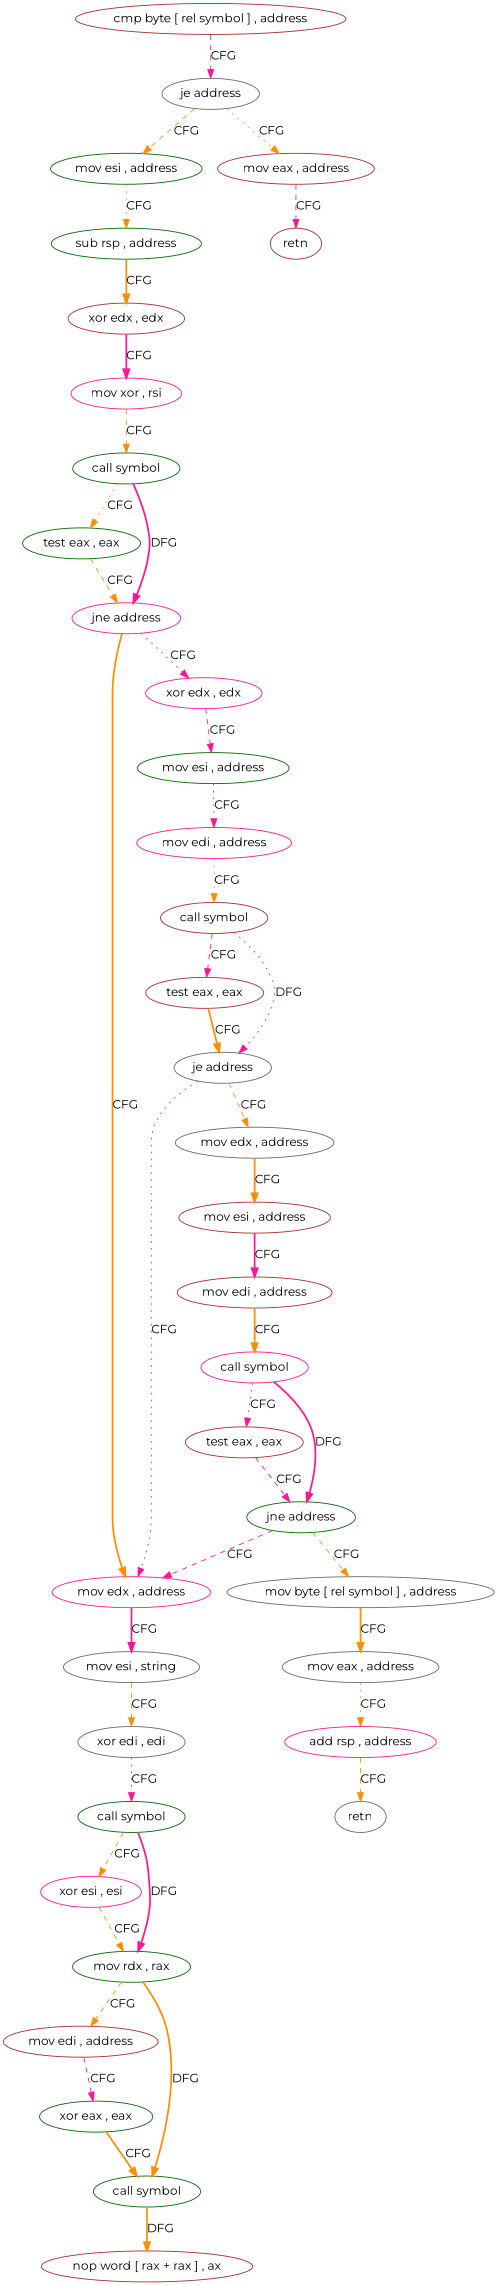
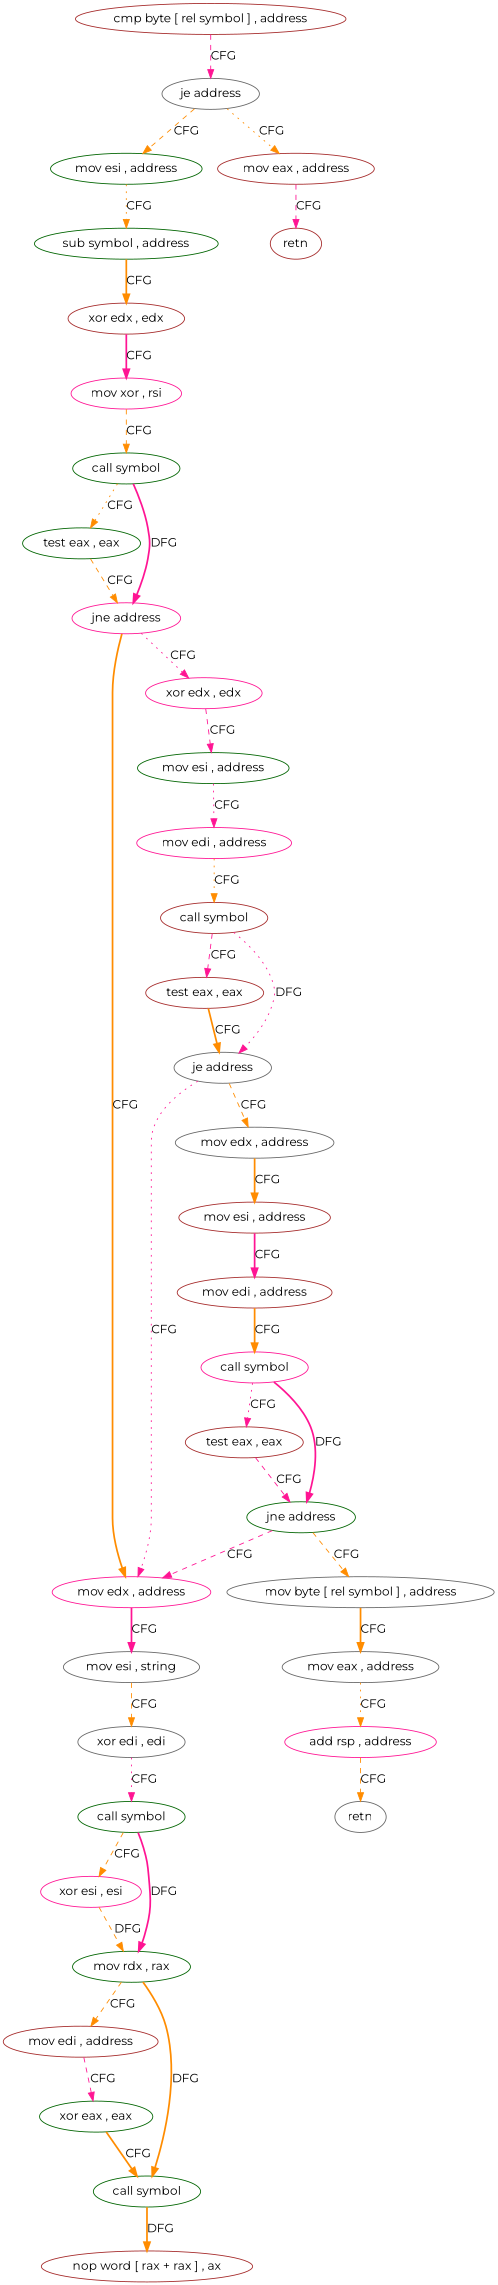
(126, 244) -> (126, 244)
(127, 1929) -> (128, 1929)
